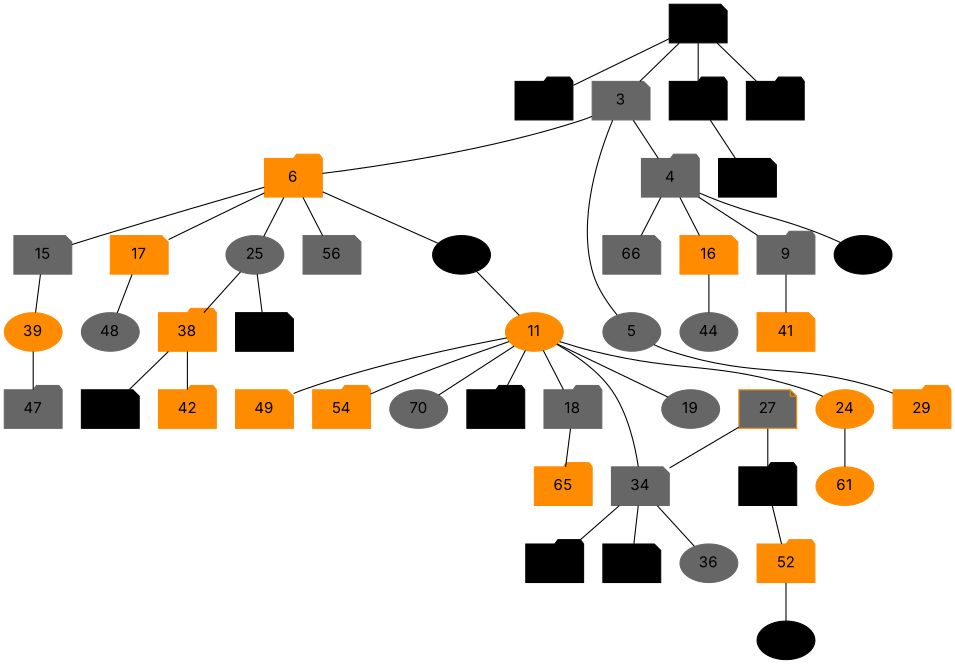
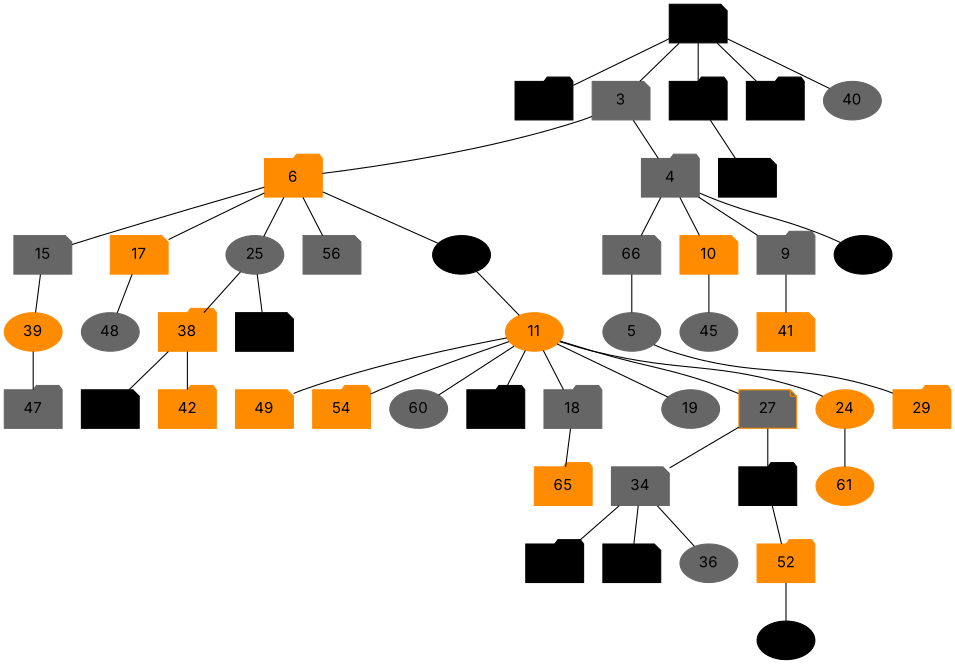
none -> (852, 101)
(588, 219) -> (632, 294)
(709, 255) -> (709, 255)
(709, 332) -> (709, 332)
(614, 394) -> (672, 372)
(419, 409) -> (419, 409)
